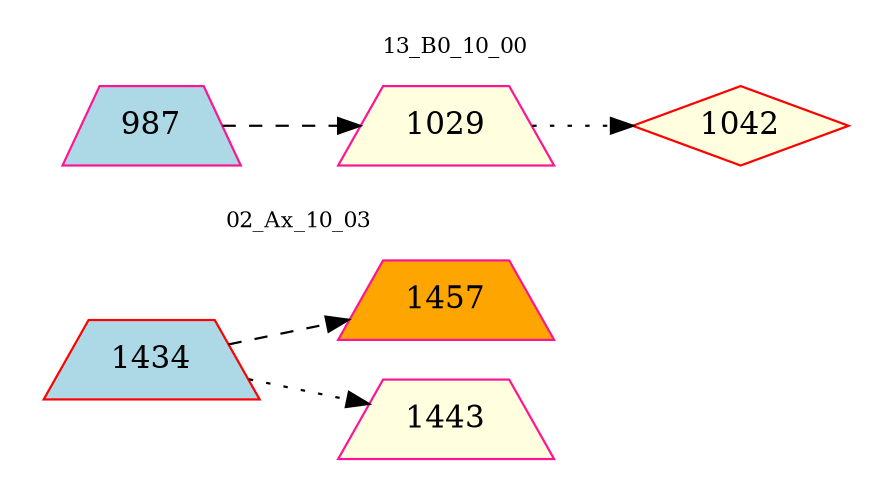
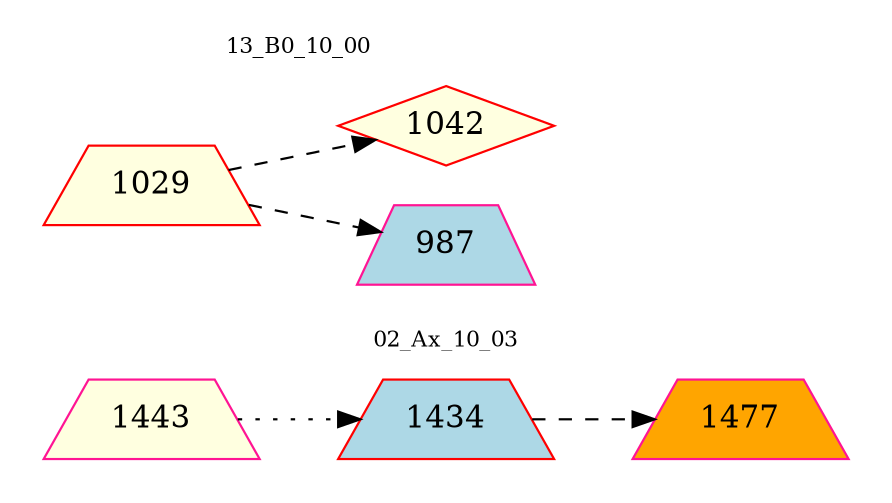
(280, 126) -> (304, 216)
(446, 126) -> (152, 185)
(572, 126) -> (291, 157)
(446, 300) -> (741, 419)
(298, 389) -> (288, 419)
